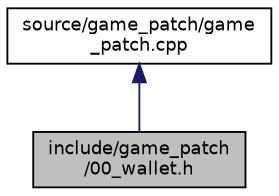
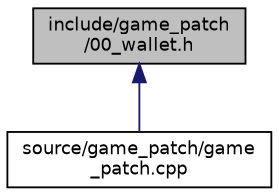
(139, 107) -> (139, 107)
